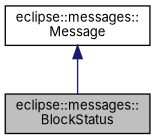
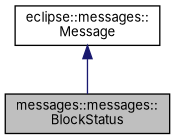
(78, 114) -> (87, 114)
